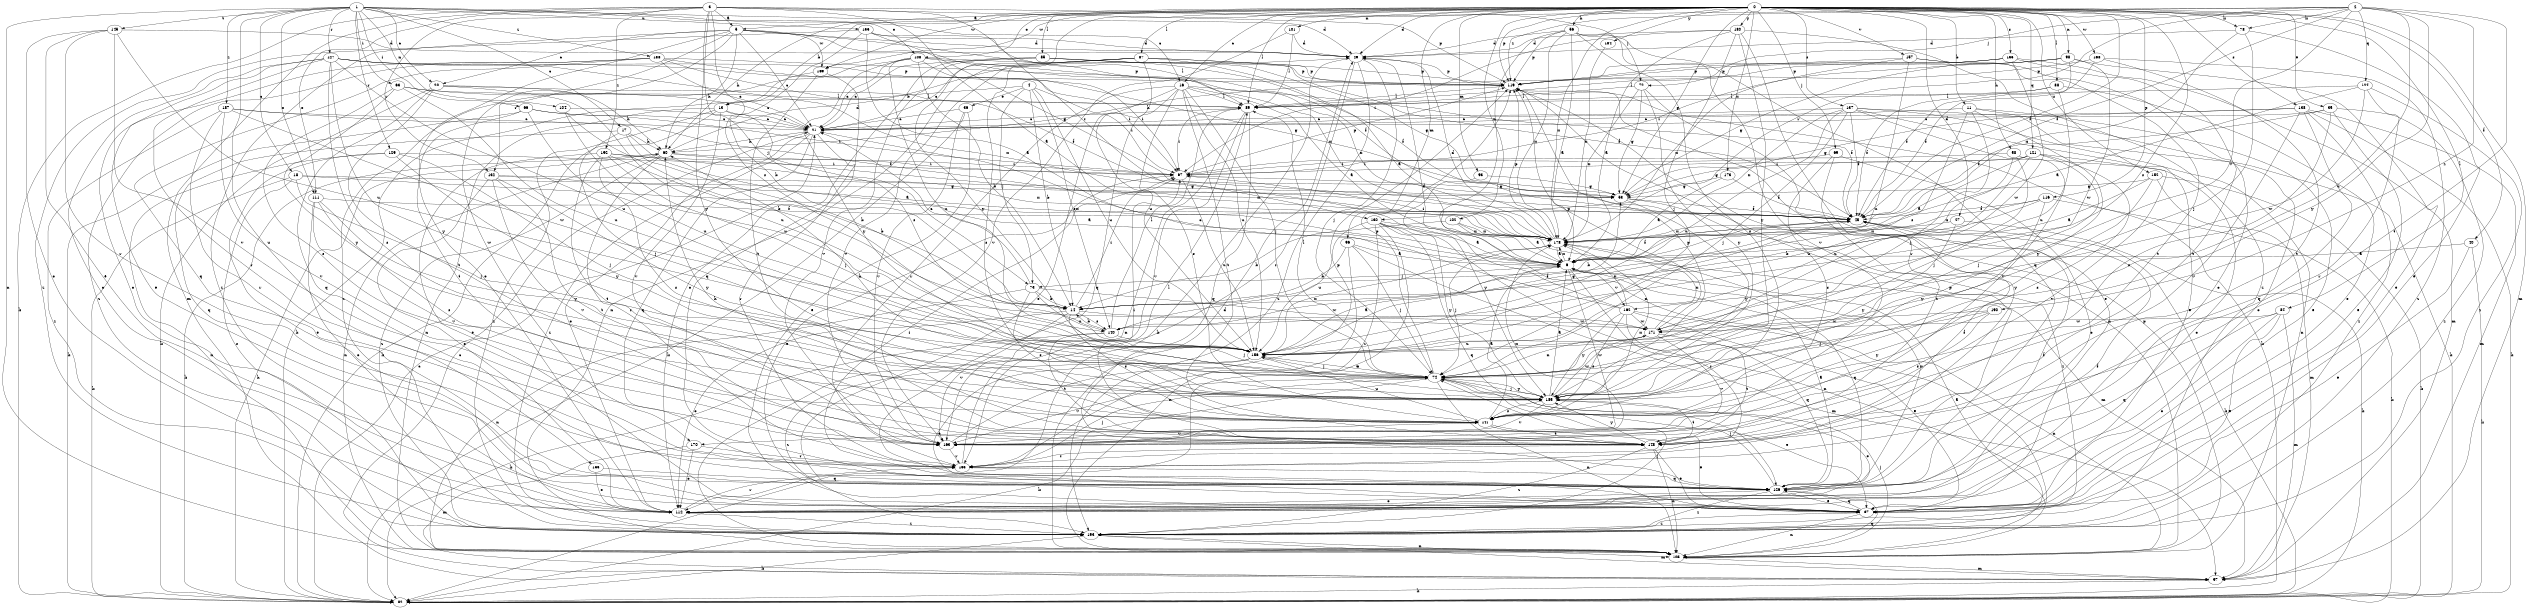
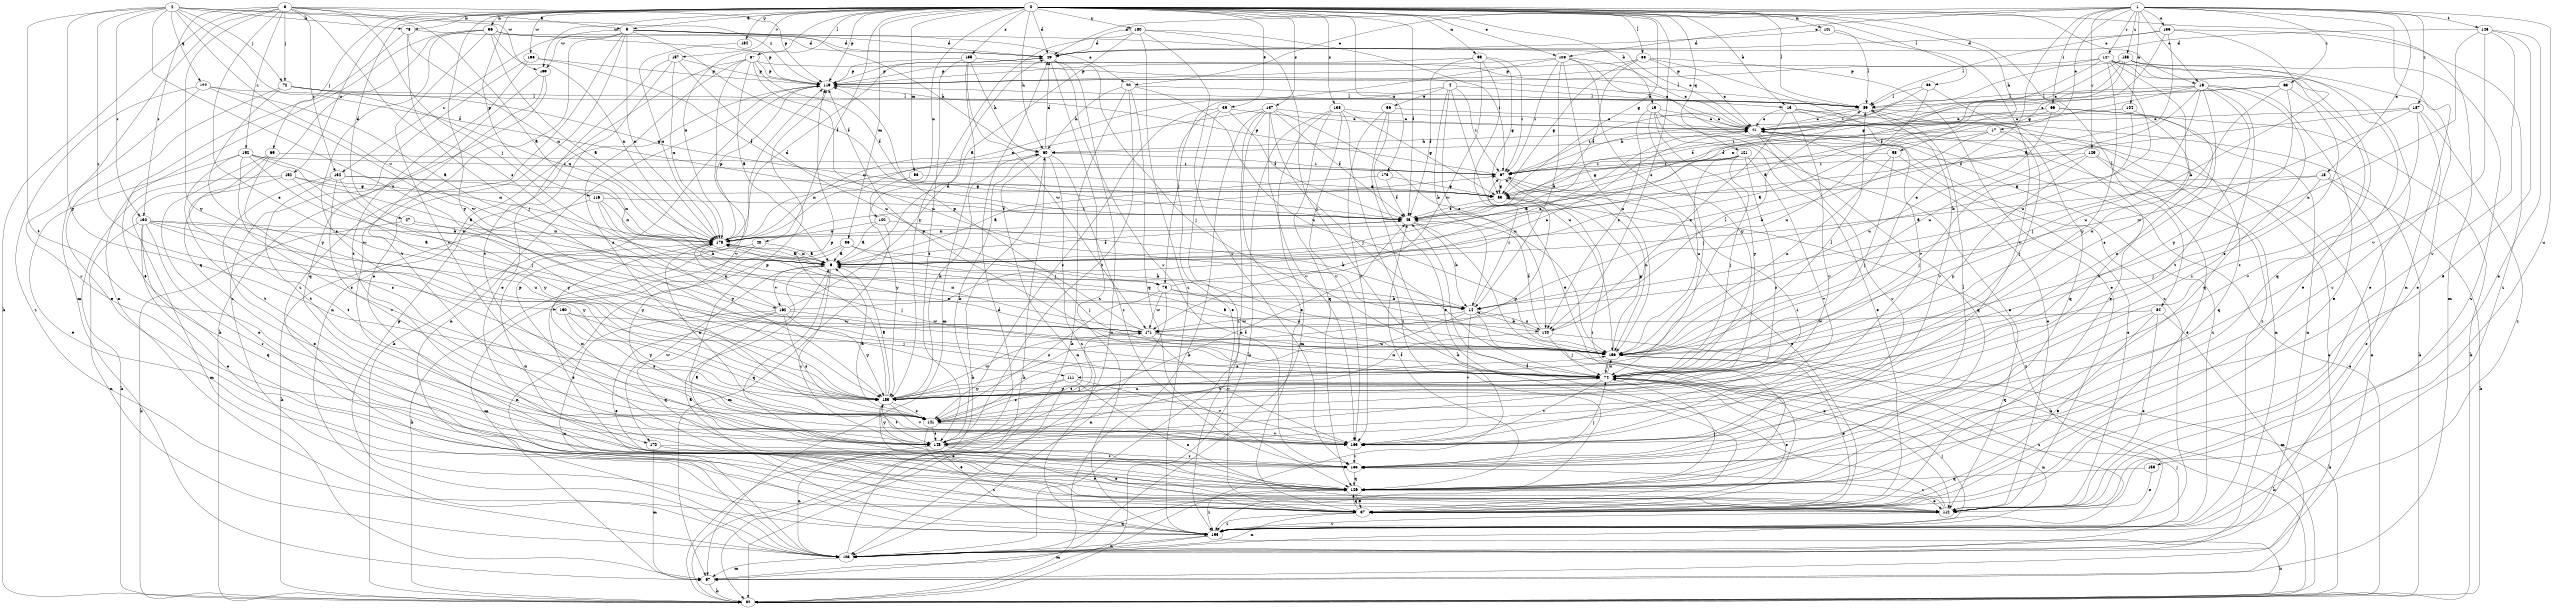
(1969, 108) -> (1654, 108)
(1085, 215) -> none
